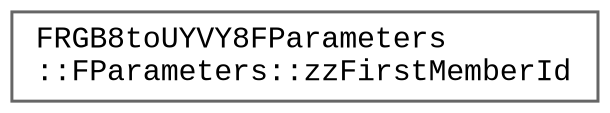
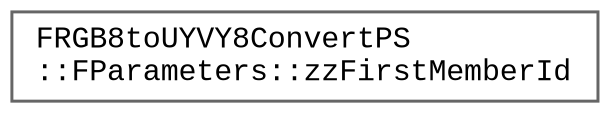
(305, 57) -> (305, 57)
